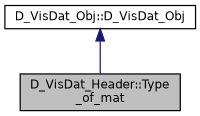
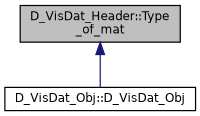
(100, 58) -> (100, 71)
